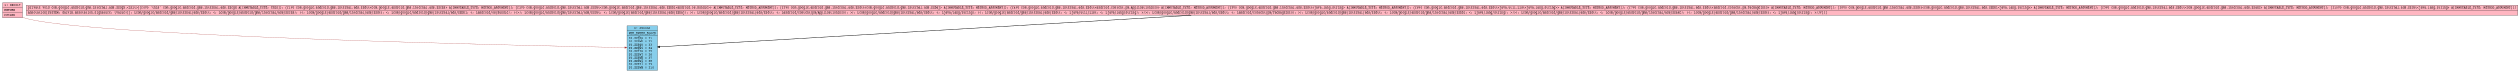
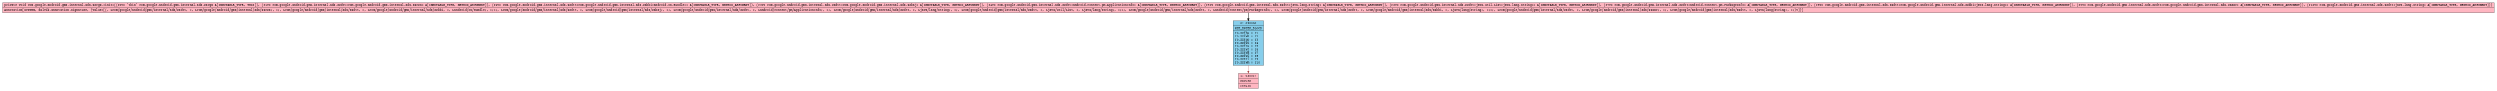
(323, 39) -> (1248, 68)
